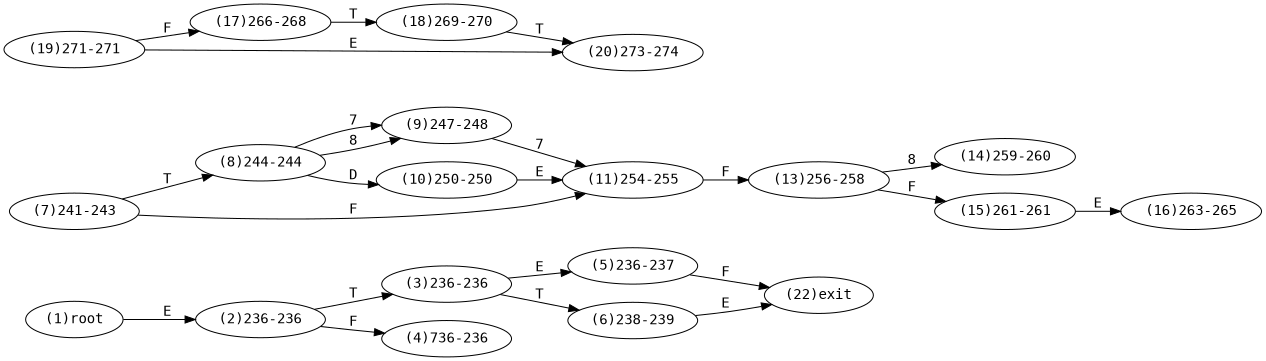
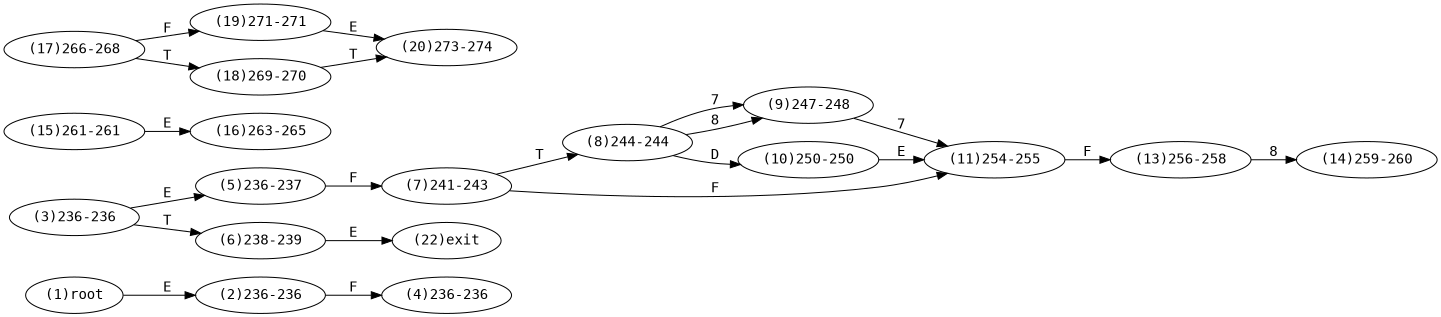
(162, 37) -> (162, 37)
(907, 195) -> none
(725, 280) -> (348, 186)
(349, 303) -> none
(447, 339) -> (447, 295)
